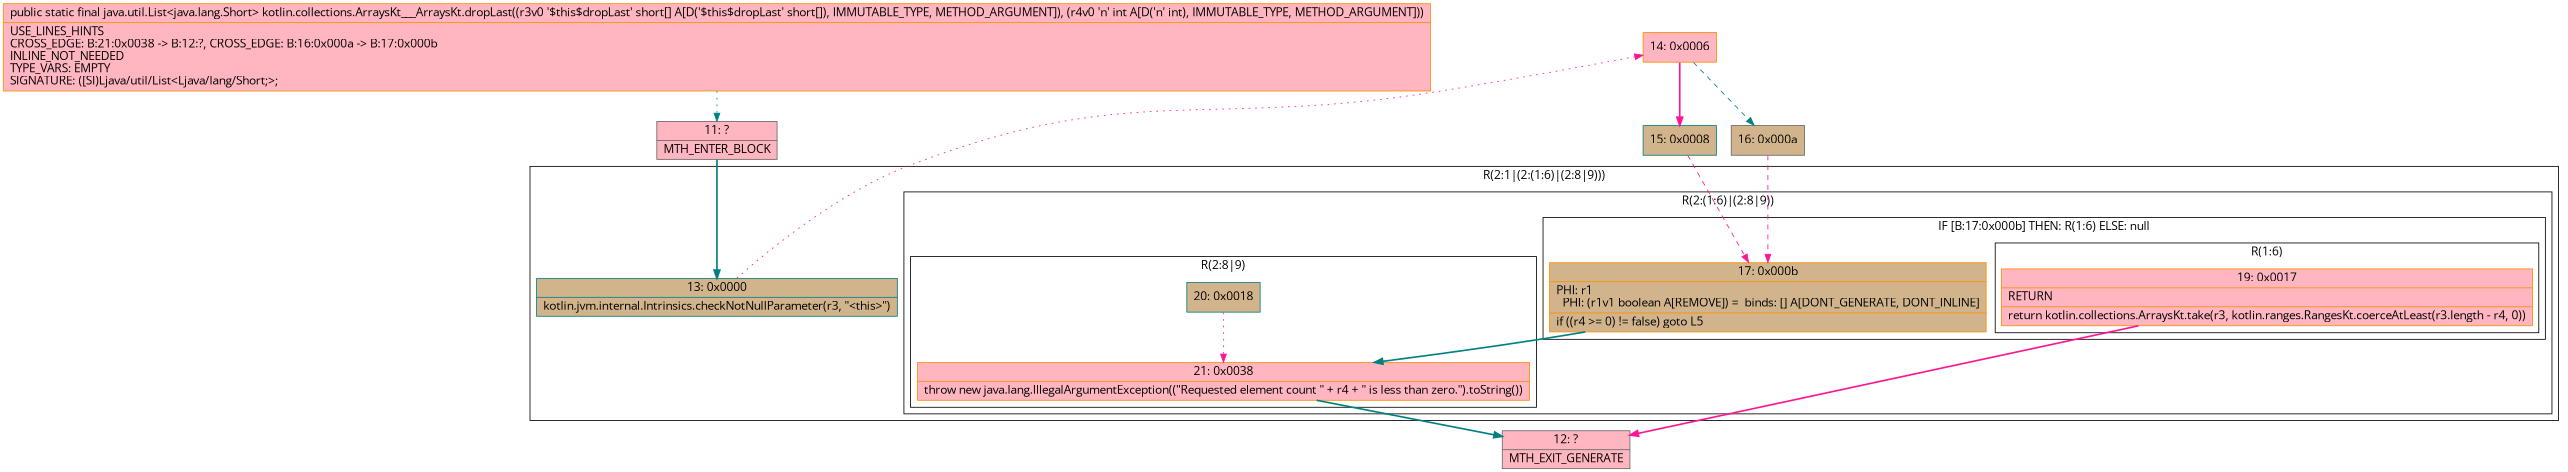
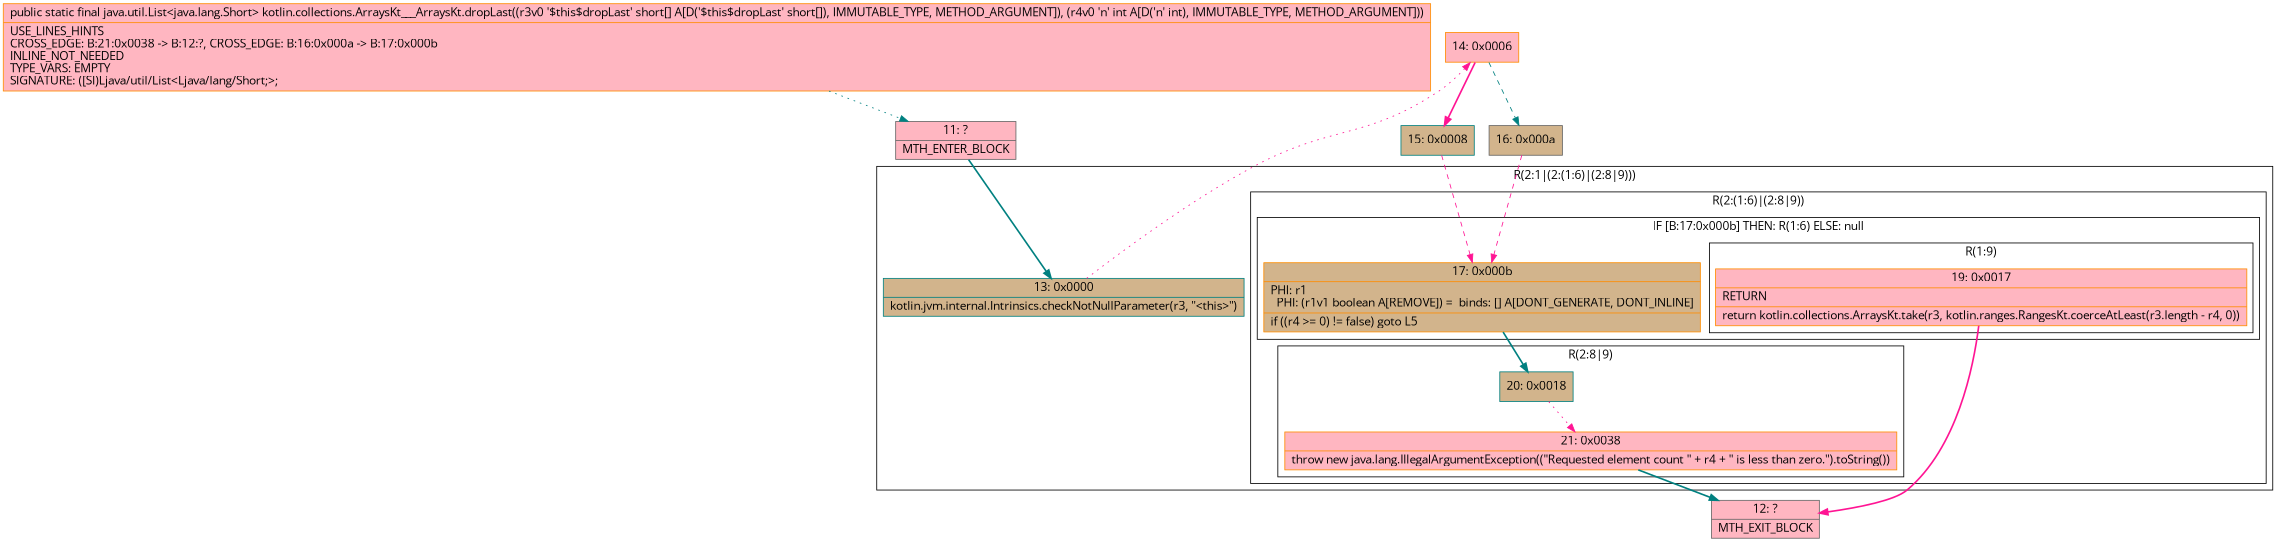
(2267, 252) -> (1981, 252)
(1484, 348) -> (1515, 352)
(1566, 459) -> (1765, 528)
